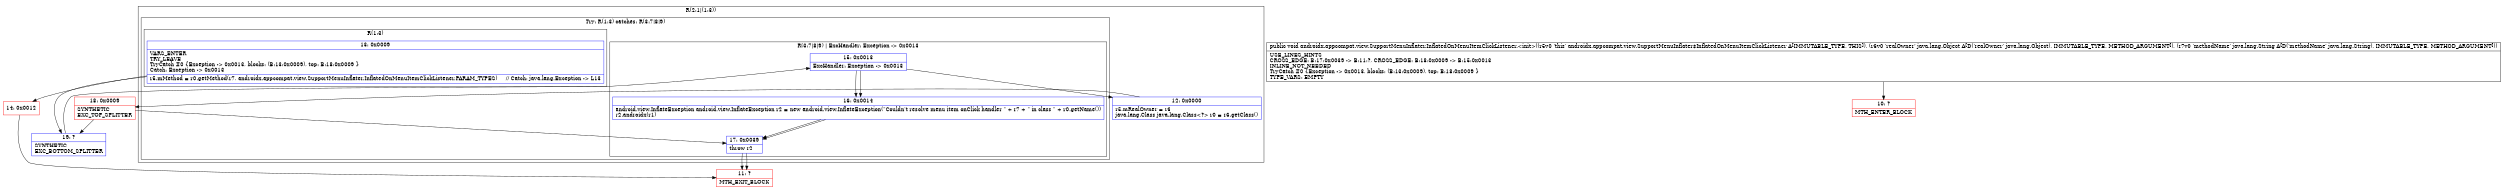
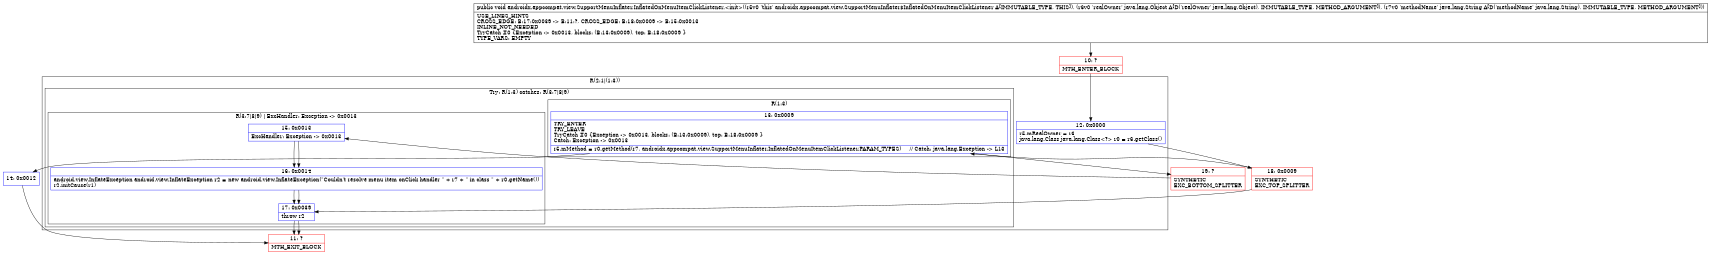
(168, 54) -> (570, 124)
(1008, 83) -> (1091, 96)
(21, 108) -> (21, 179)
(636, 115) -> (75, 186)
(88, 125) -> (1113, 158)
(69, 145) -> (1208, 179)
